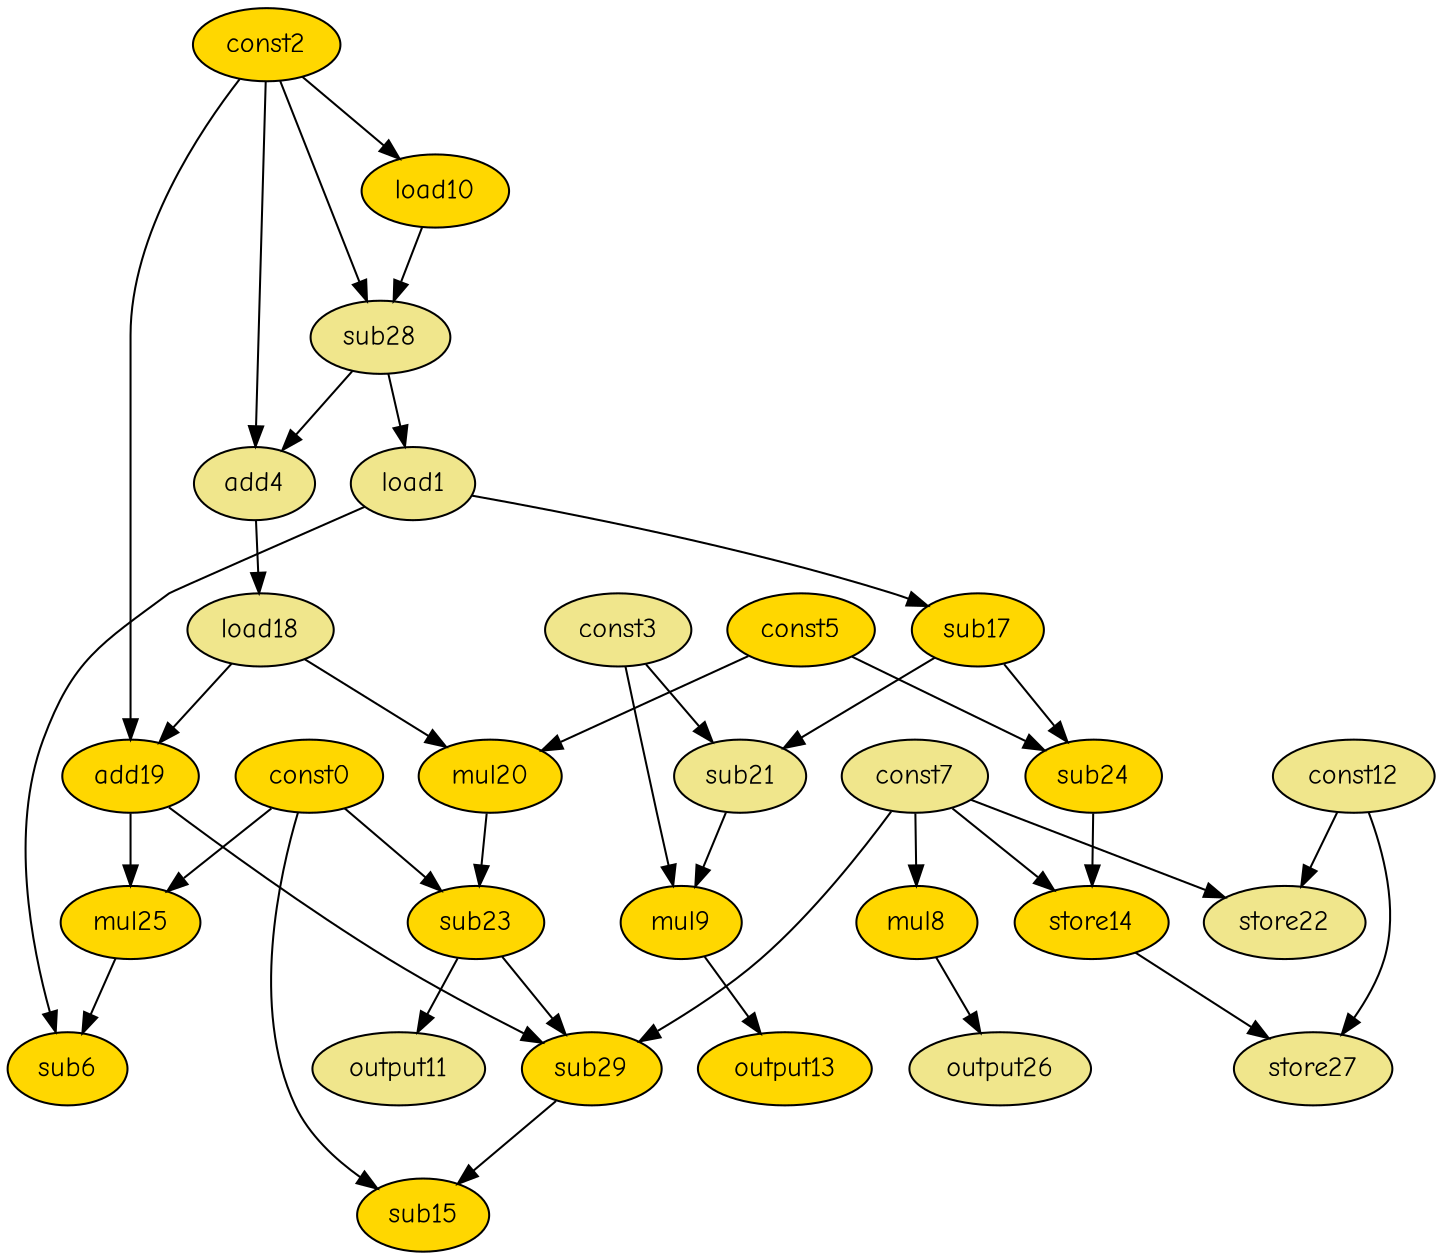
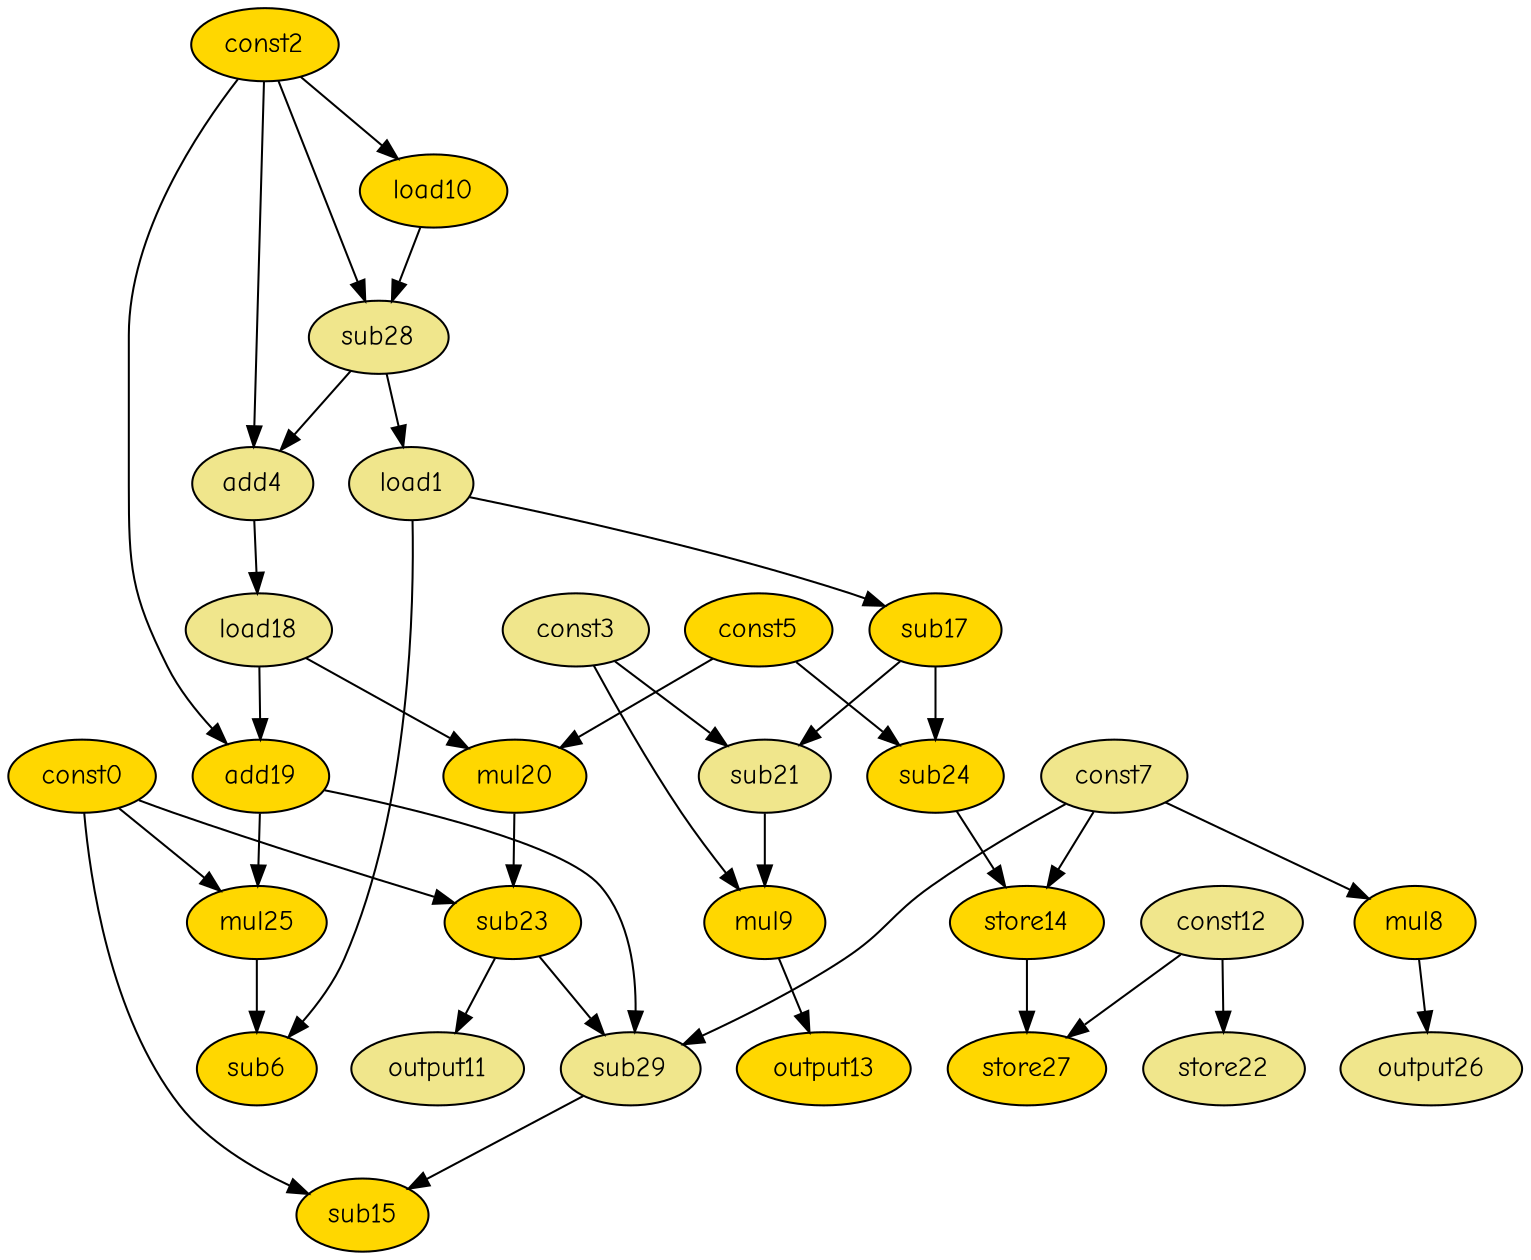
(1077, 840) -> none
(592, 1069) -> (631, 1069)
(1313, 1069) -> (1027, 1069)
